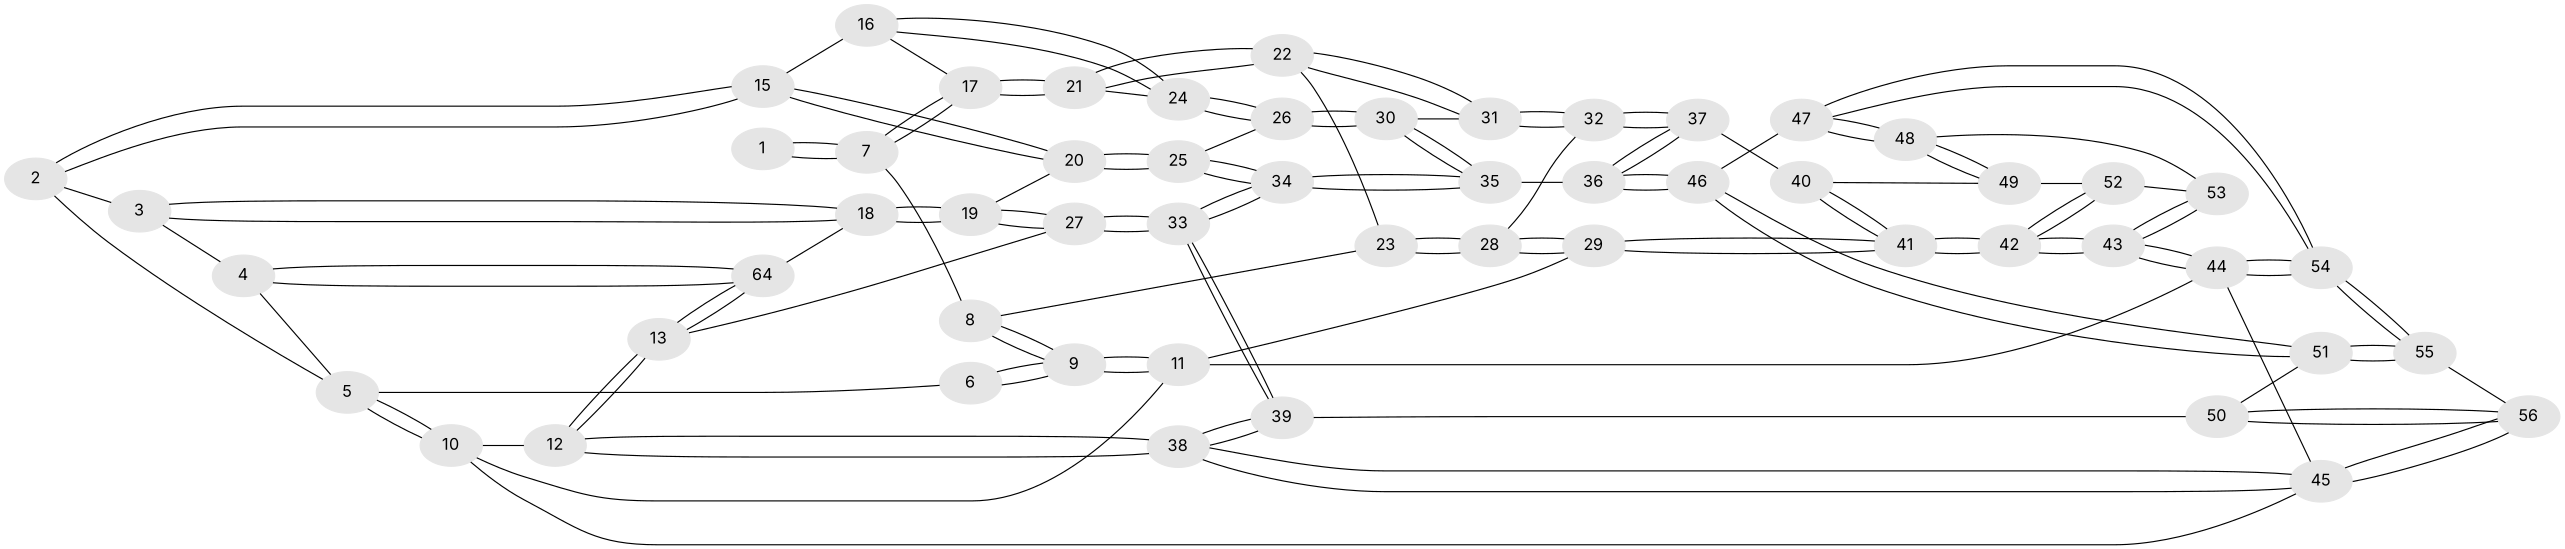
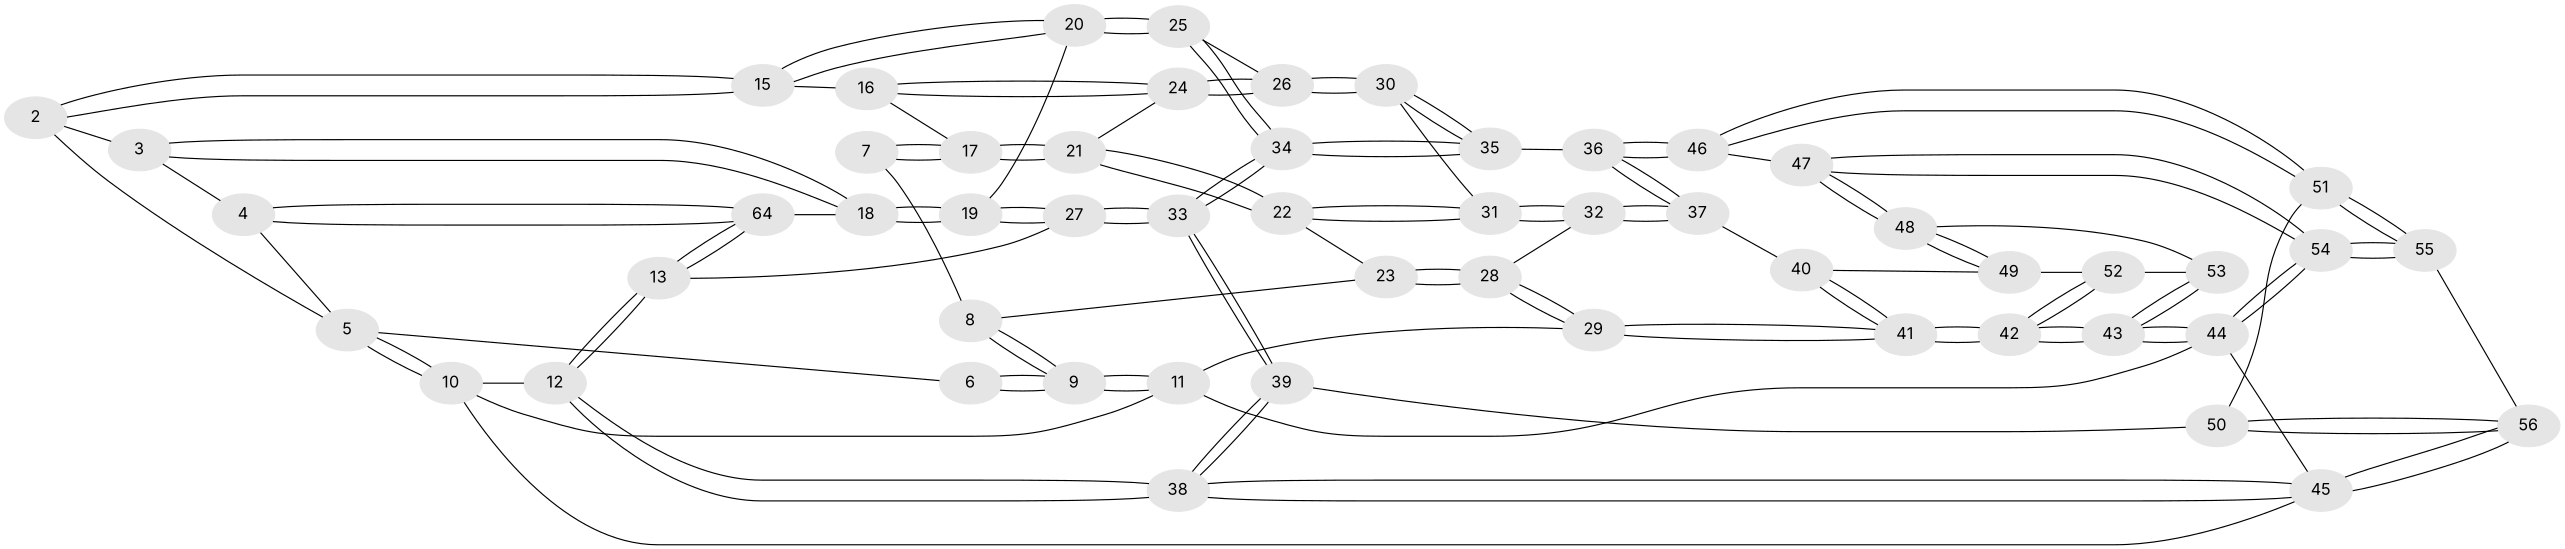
(763, 149) -> none
